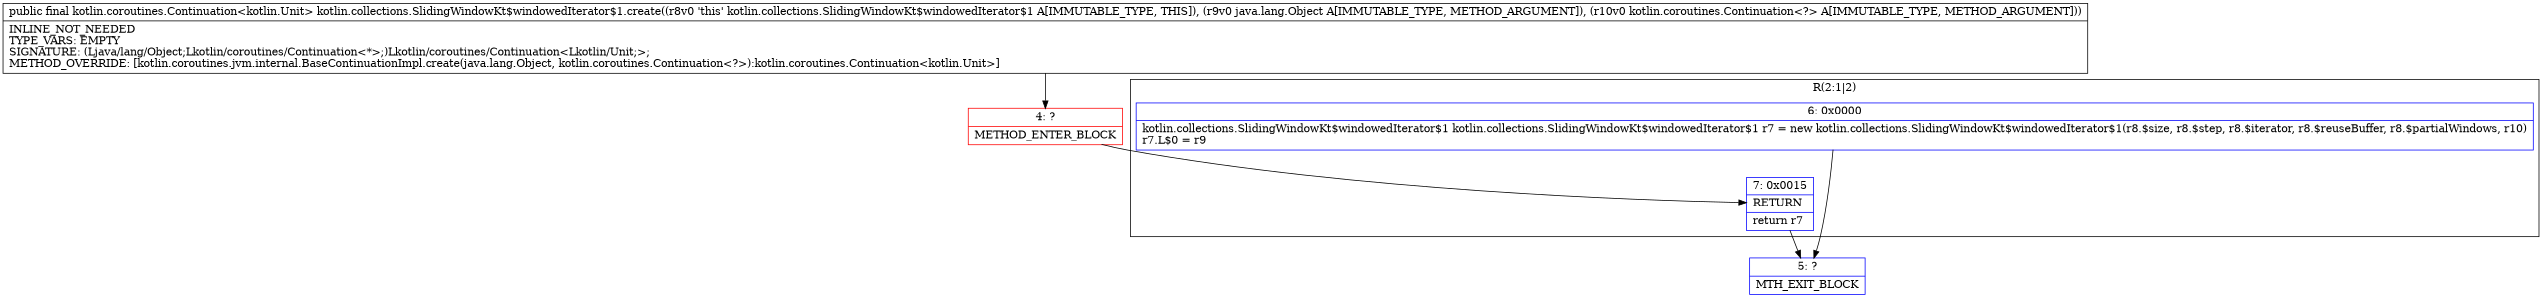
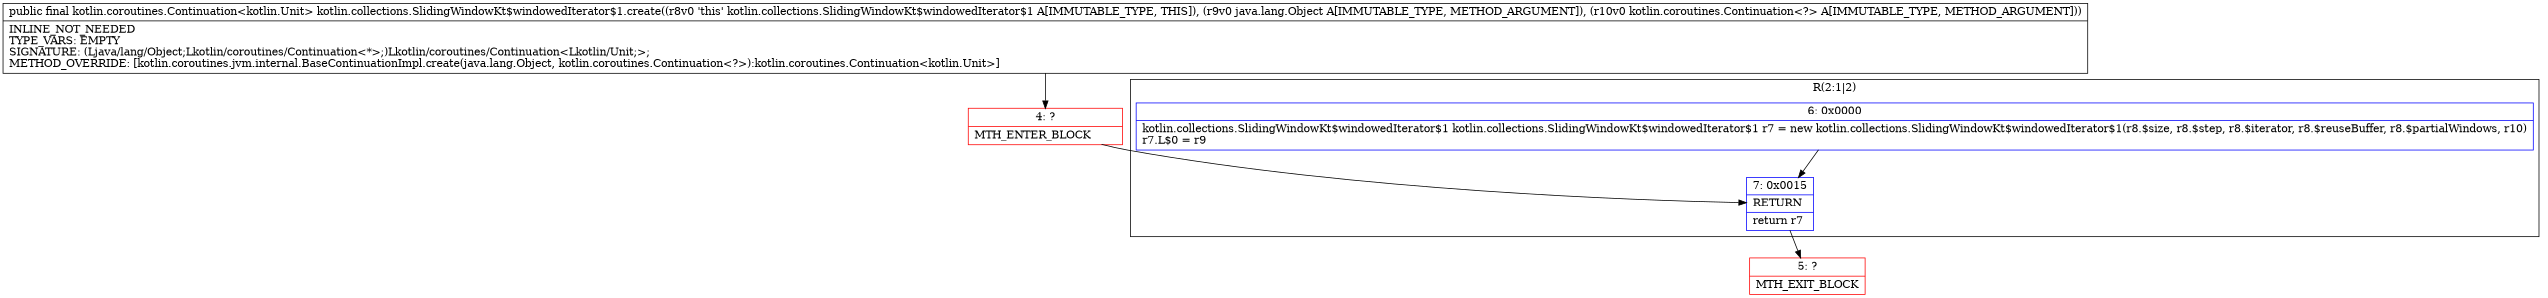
(1045, 135) -> (1033, 135)
(1827, 201) -> (1811, 161)
(1807, 276) -> (1807, 276)
